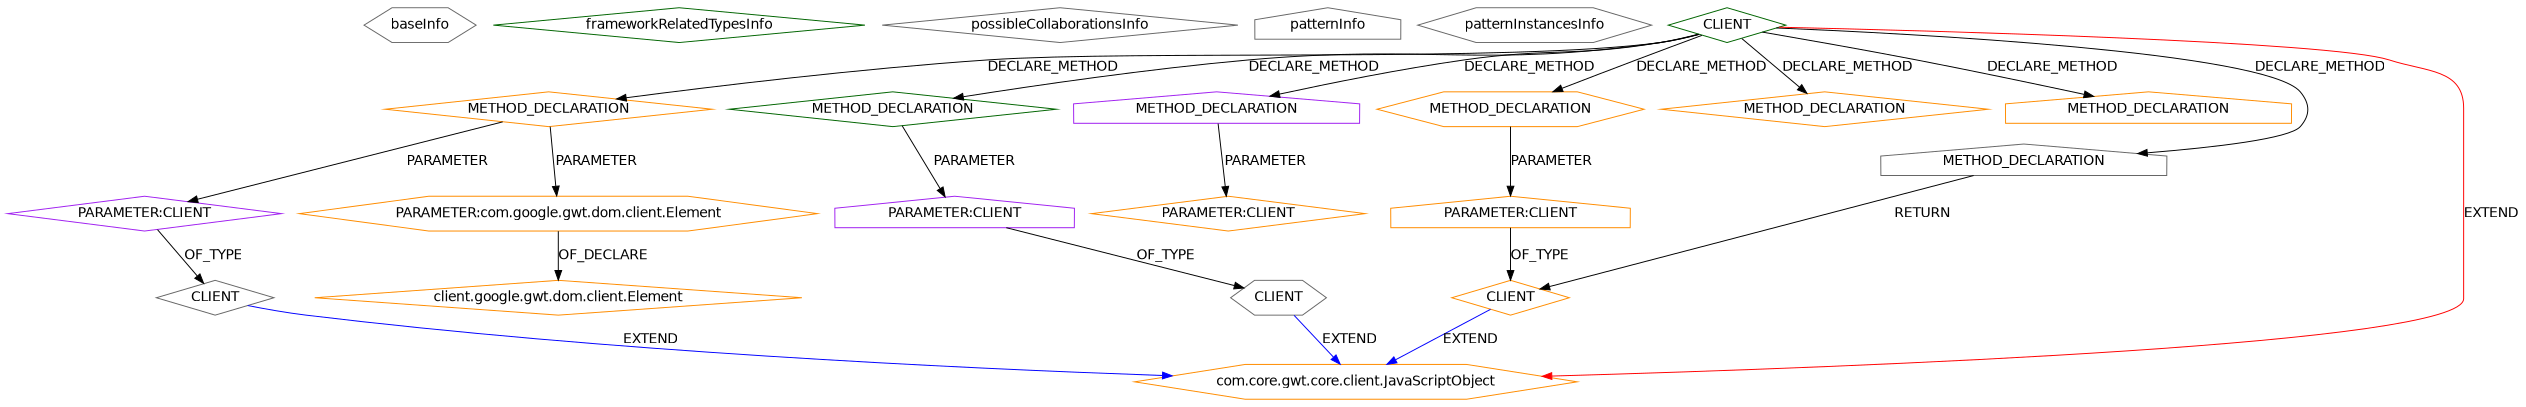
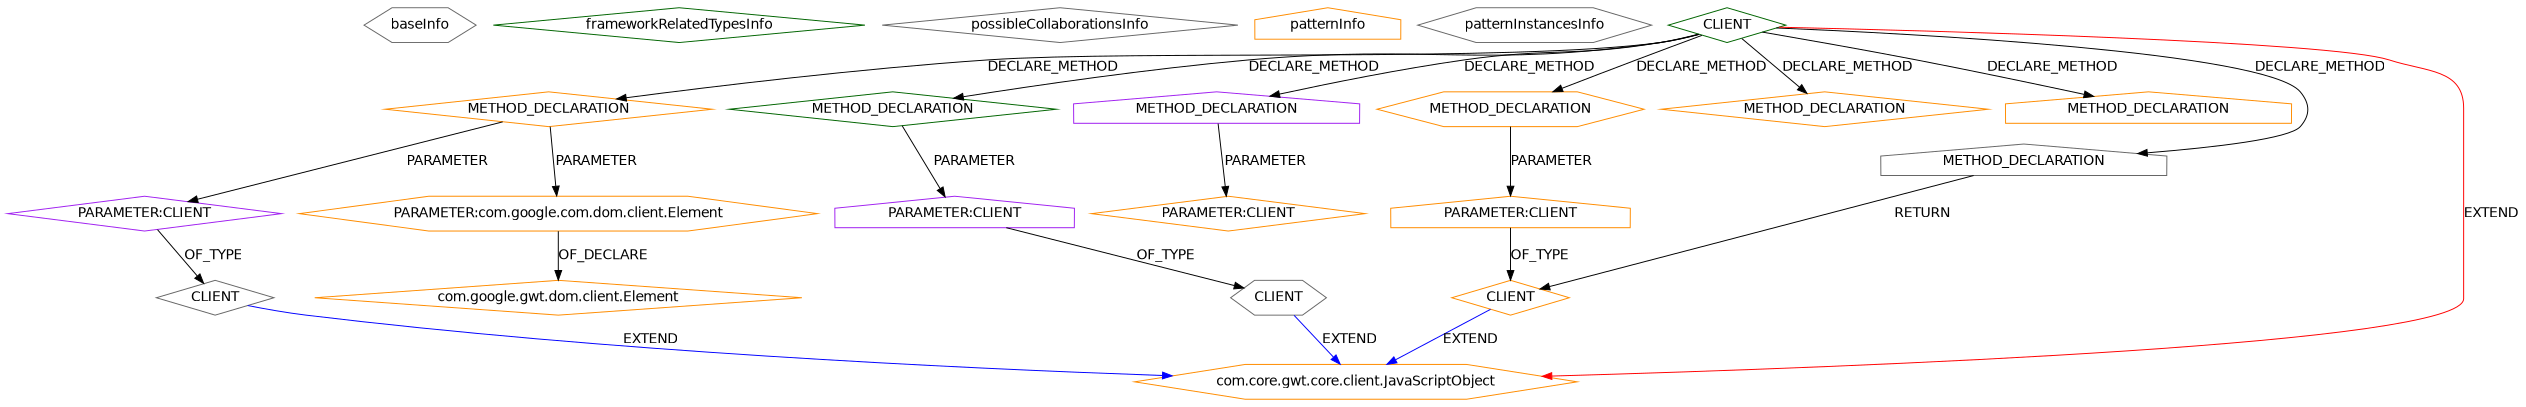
(1328, 25) -> (1328, 25)
(558, 214) -> (558, 214)
(558, 298) -> (558, 298)
